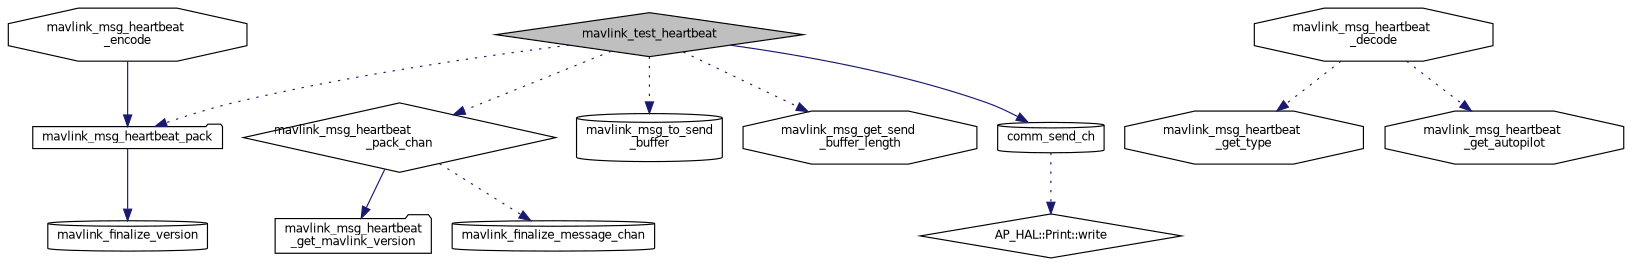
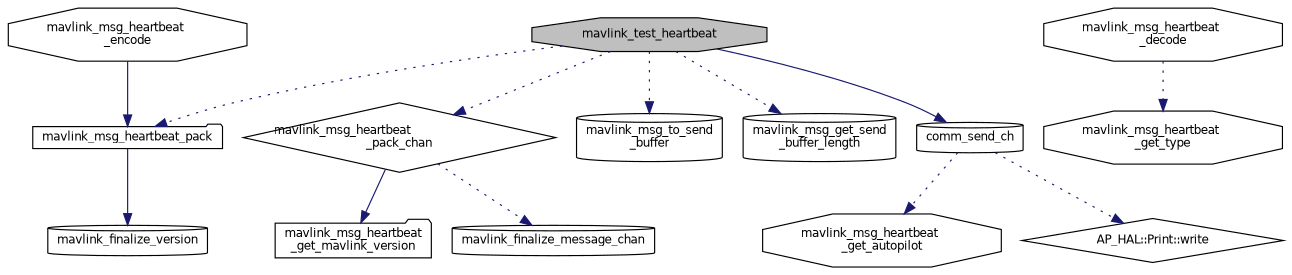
(649, 35) -> (649, 35)
(1434, 82) -> (935, 179)
(860, 138) -> (819, 138)
